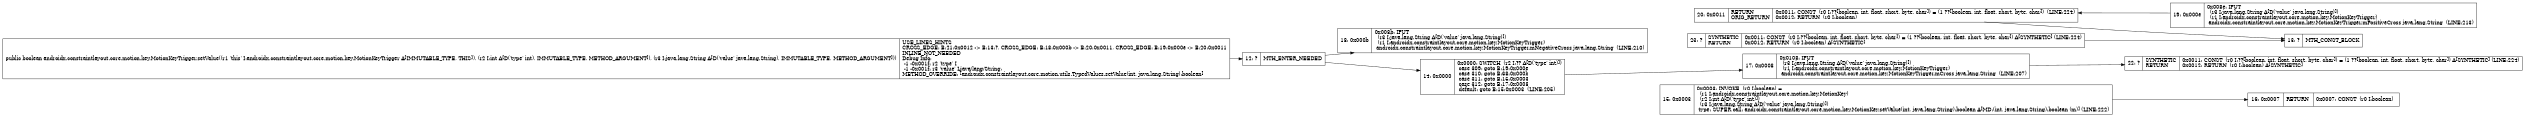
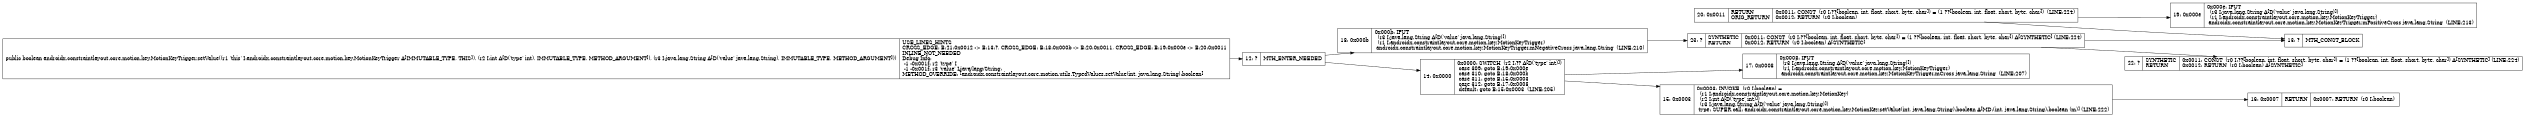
(2226, 7) -> (2226, 7)
(2126, 13) -> (2122, 18)
(1393, 33) -> (1393, 33)
none -> (1666, 41)
(1798, 58) -> (1798, 58)
(2075, 65) -> (2127, 52)
(1493, 74) -> (1493, 74)
none -> (1611, 84)
(2356, 99) -> (2355, 99)
